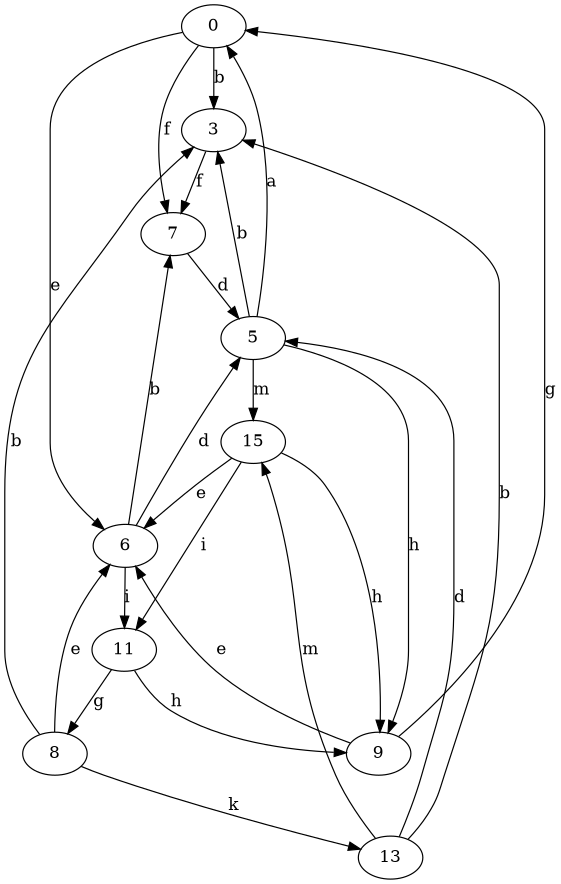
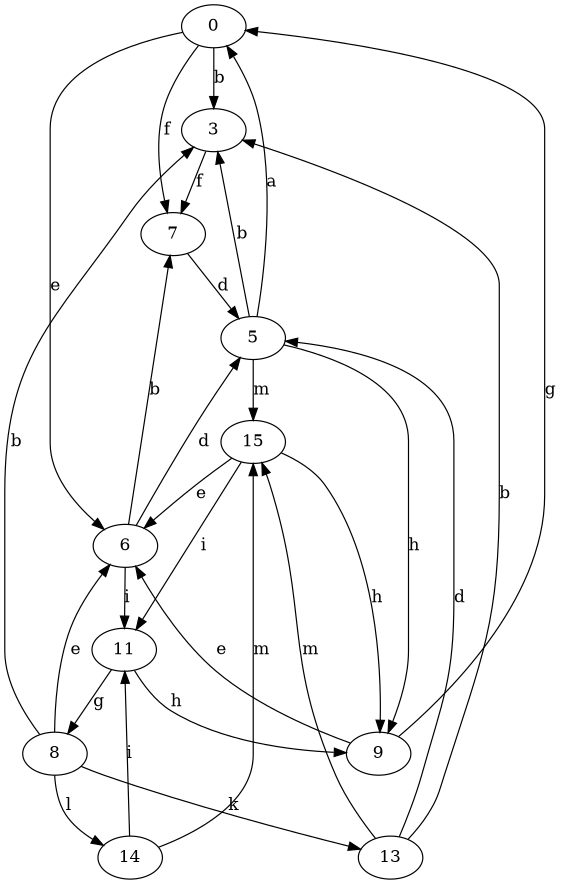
none -> (130, 858)
